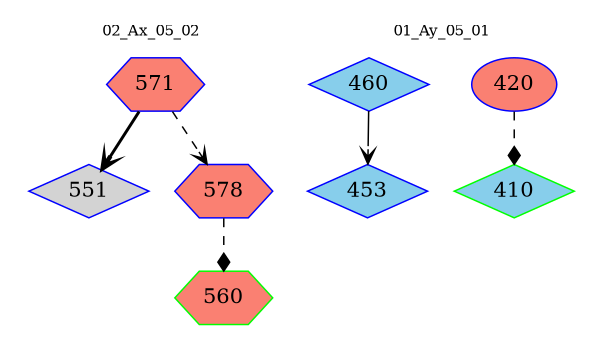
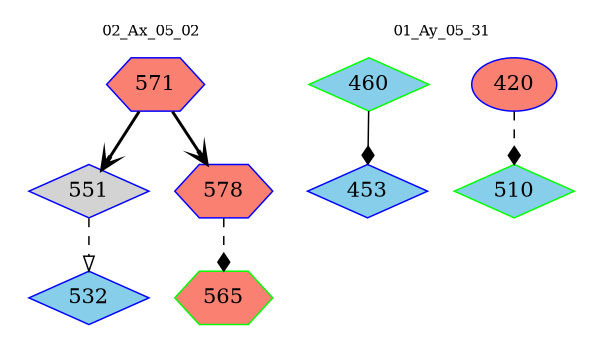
(442, 32) -> (442, 32)
(369, 84) -> (369, 84)
(368, 129) -> (368, 129)
(186, 132) -> (186, 132)
(514, 191) -> (514, 191)
none -> (89, 298)
(224, 298) -> (224, 298)
